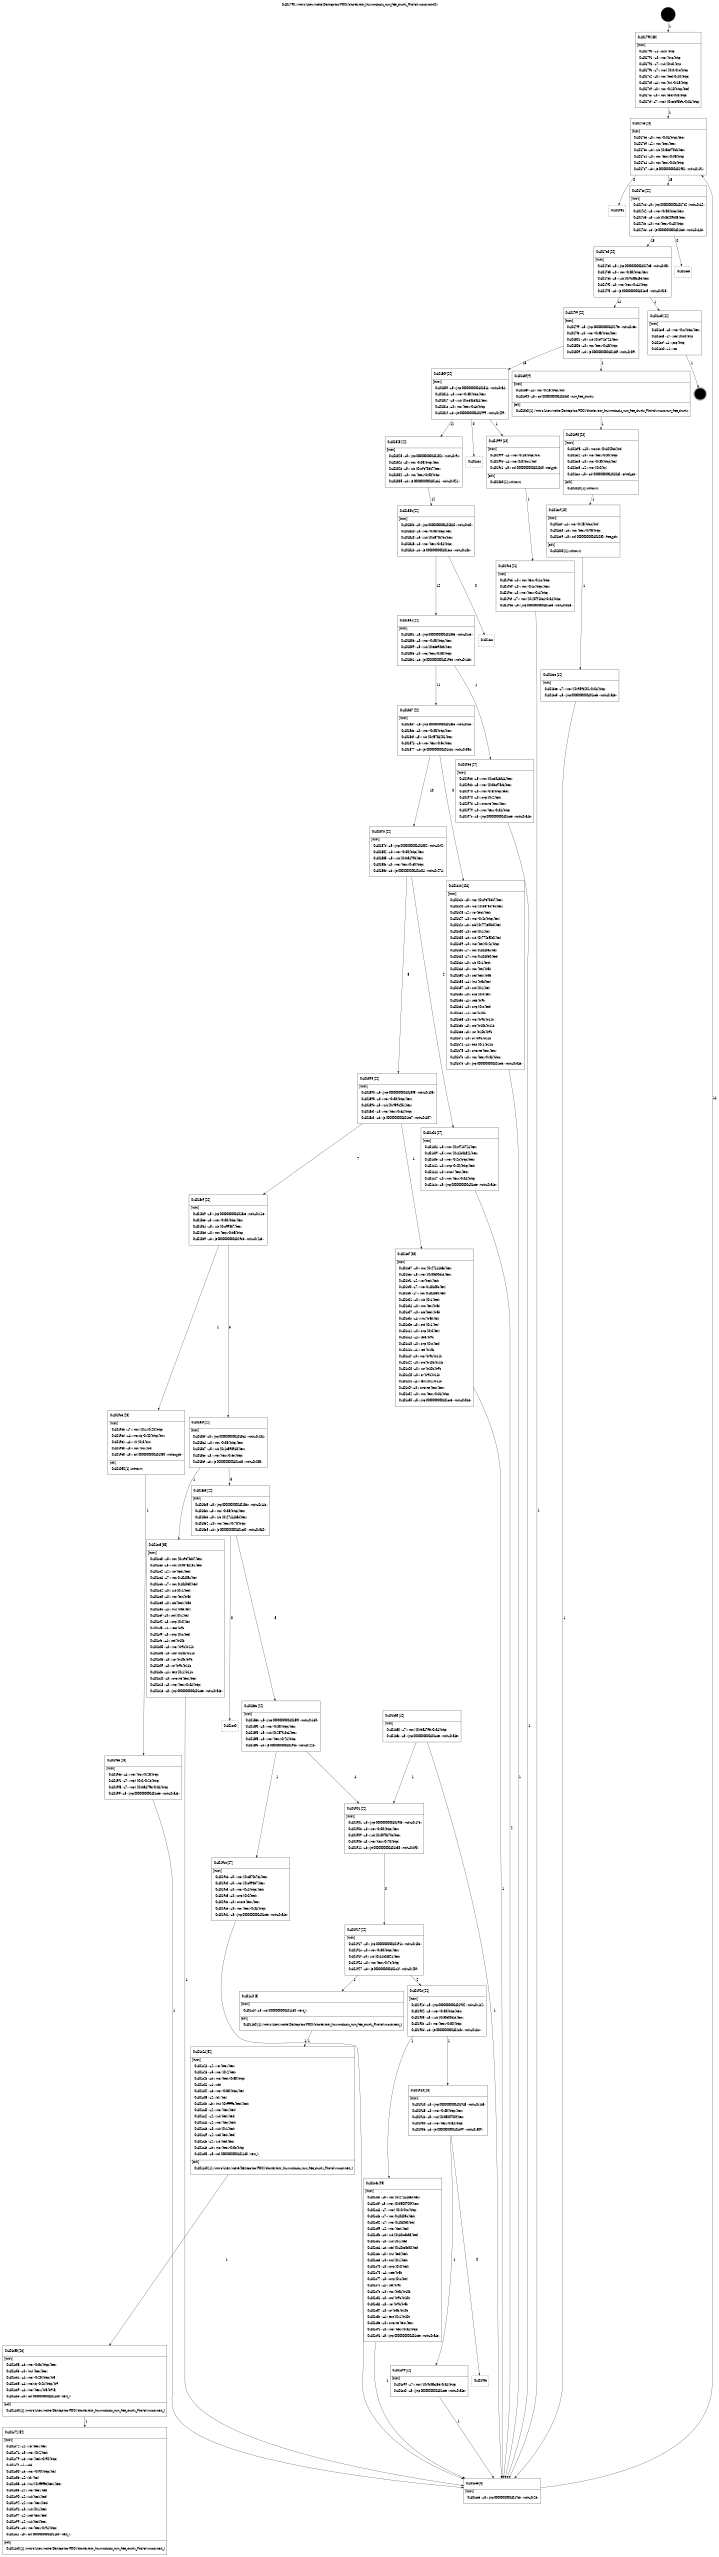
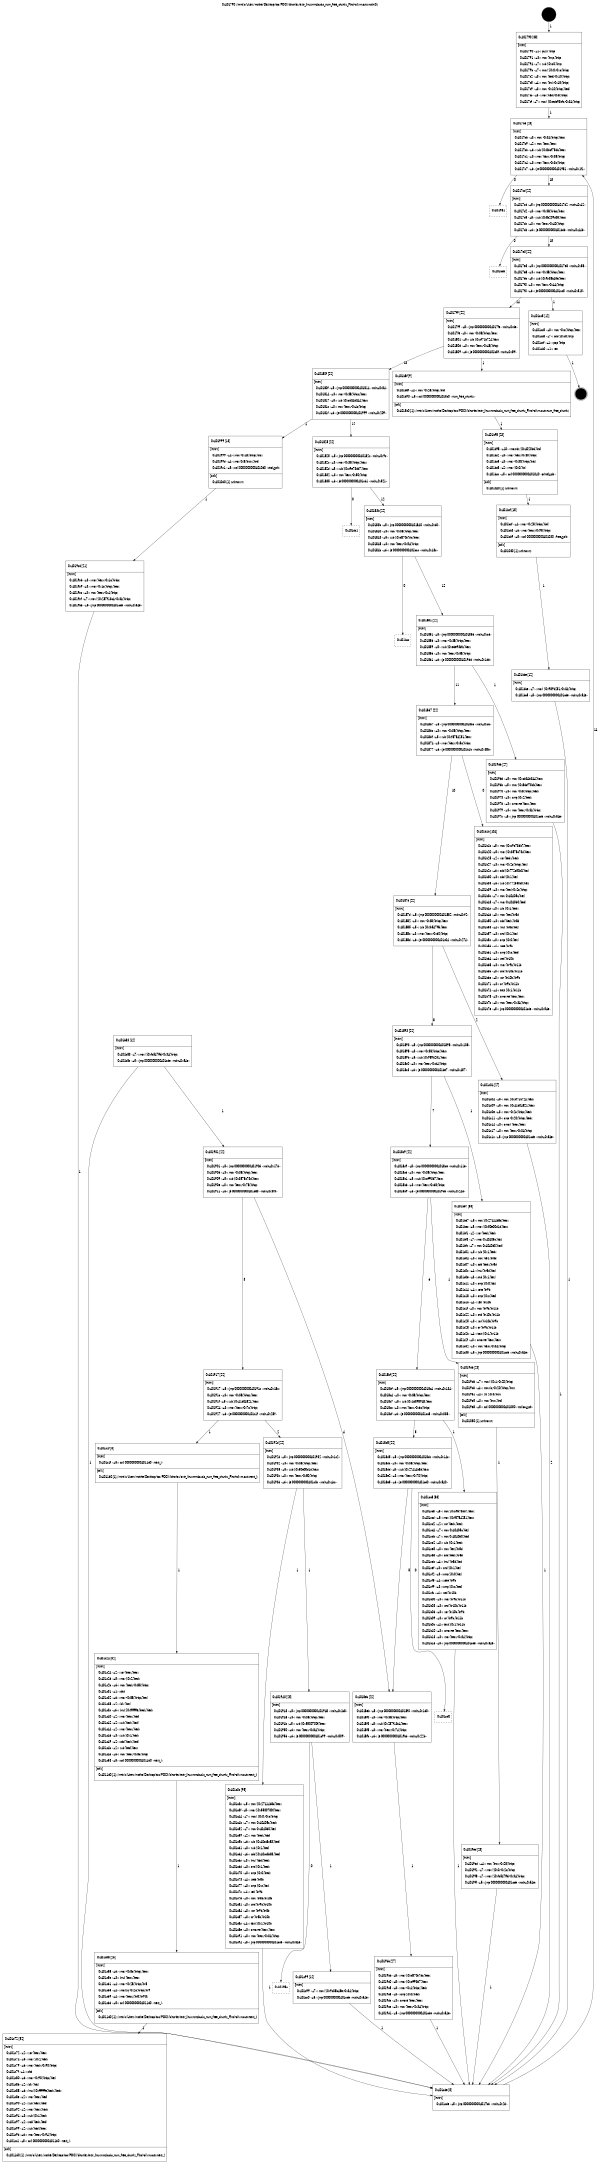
(473, 437) -> (351, 505)
(518, 1773) -> none
(332, 1777) -> (344, 1438)
